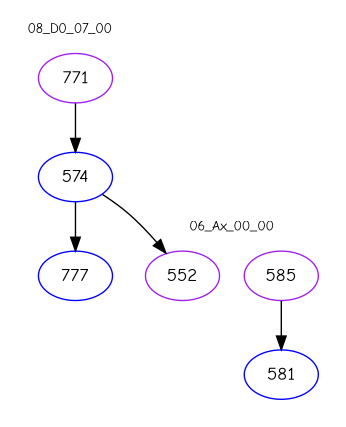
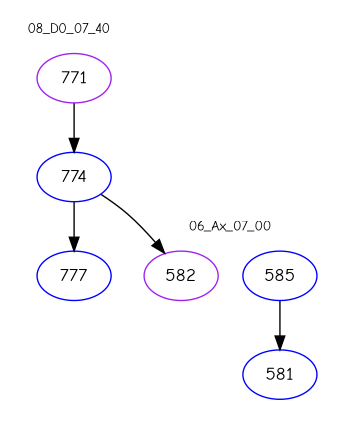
(70, 30) -> (69, 30)
(75, 177) -> (74, 177)
(232, 227) -> (231, 227)
(183, 276) -> (181, 276)
(281, 276) -> (280, 276)
